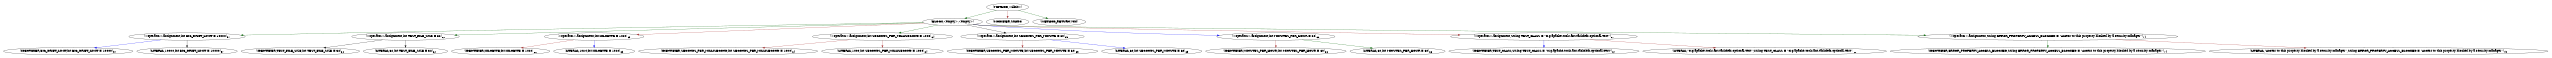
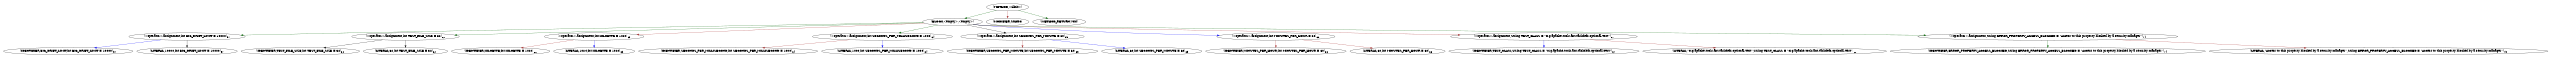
(882, 43) -> (882, 43)
(1336, 44) -> (1336, 44)
